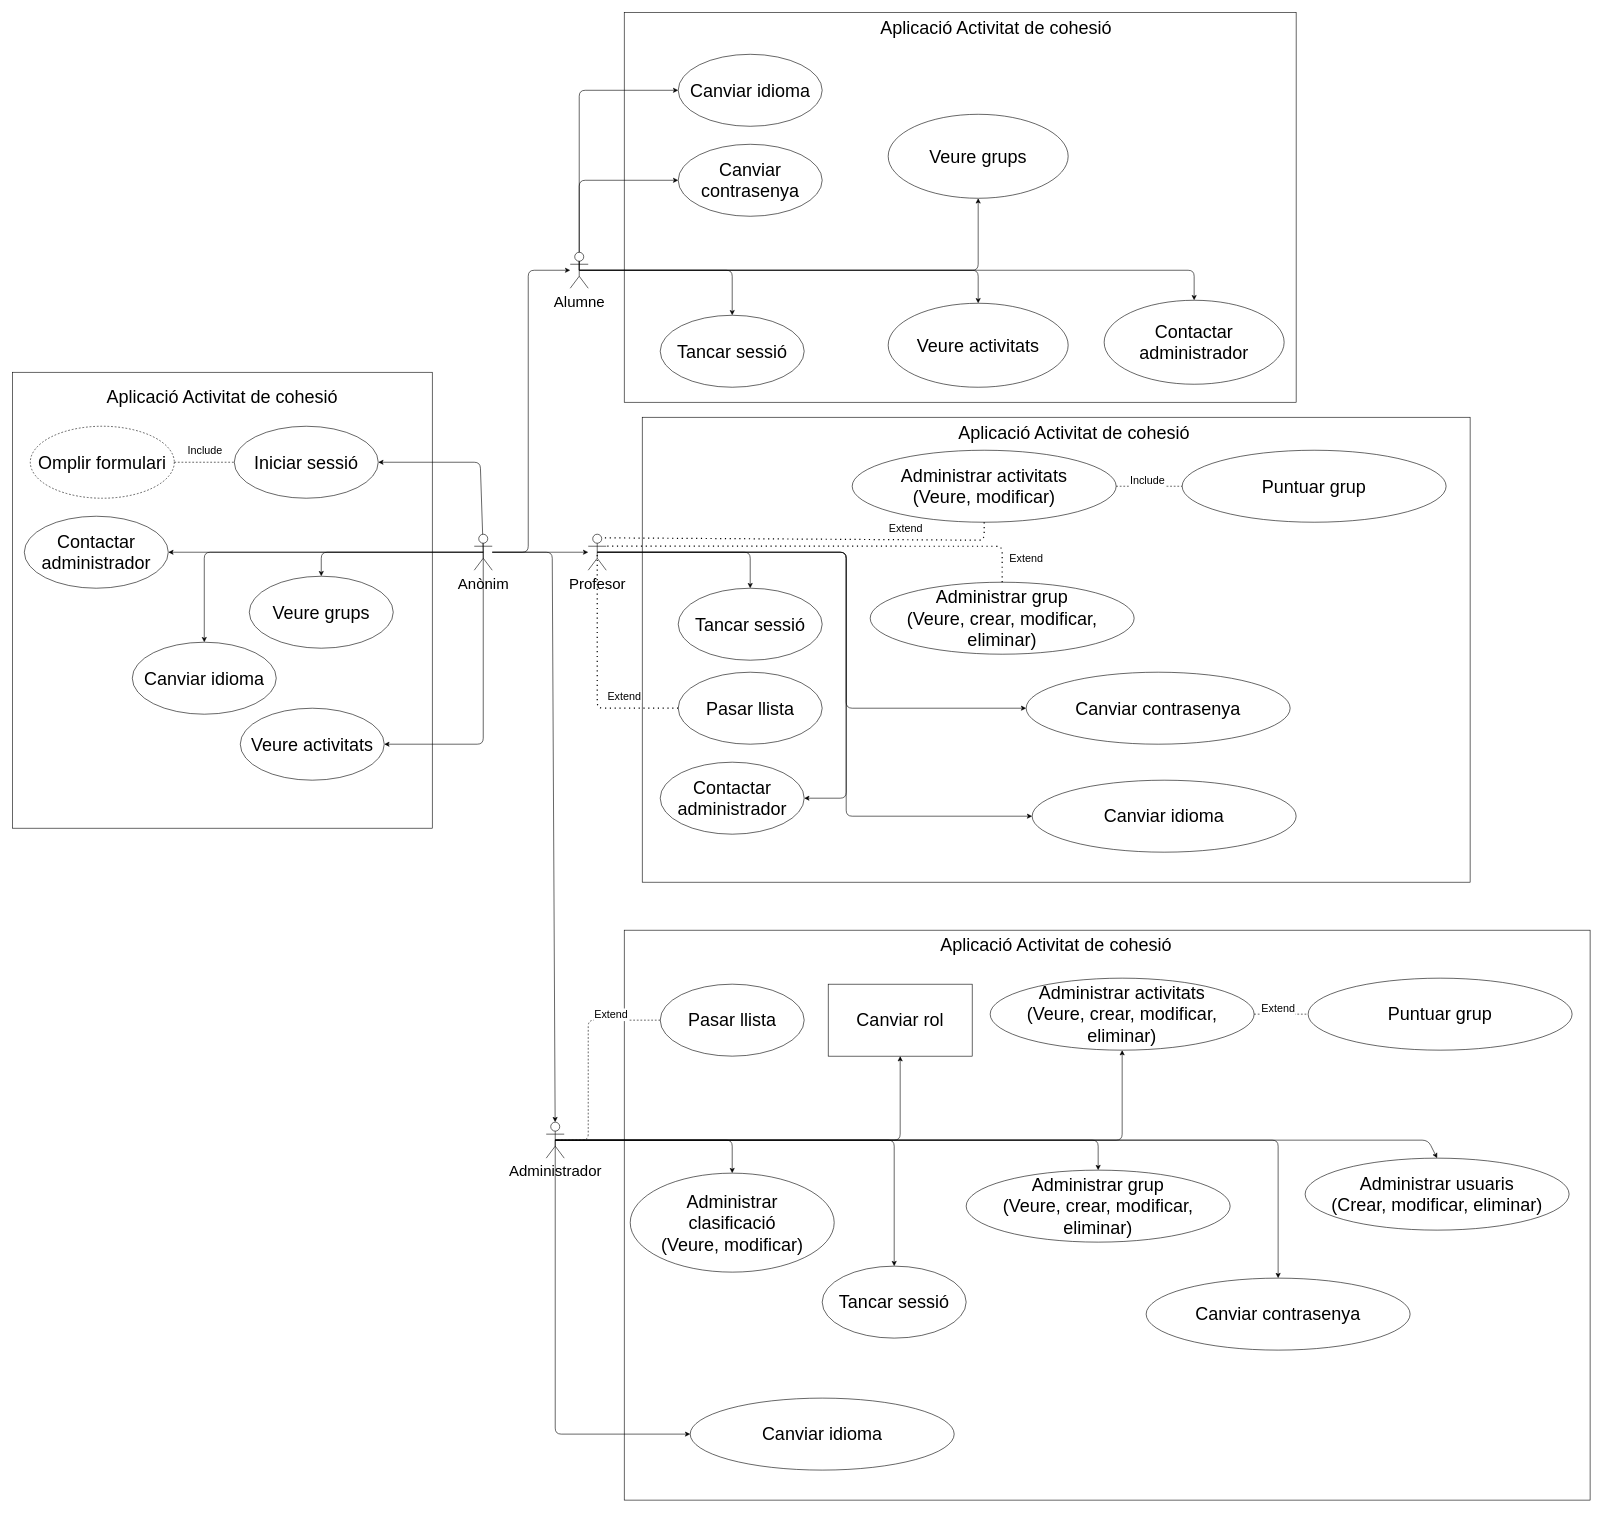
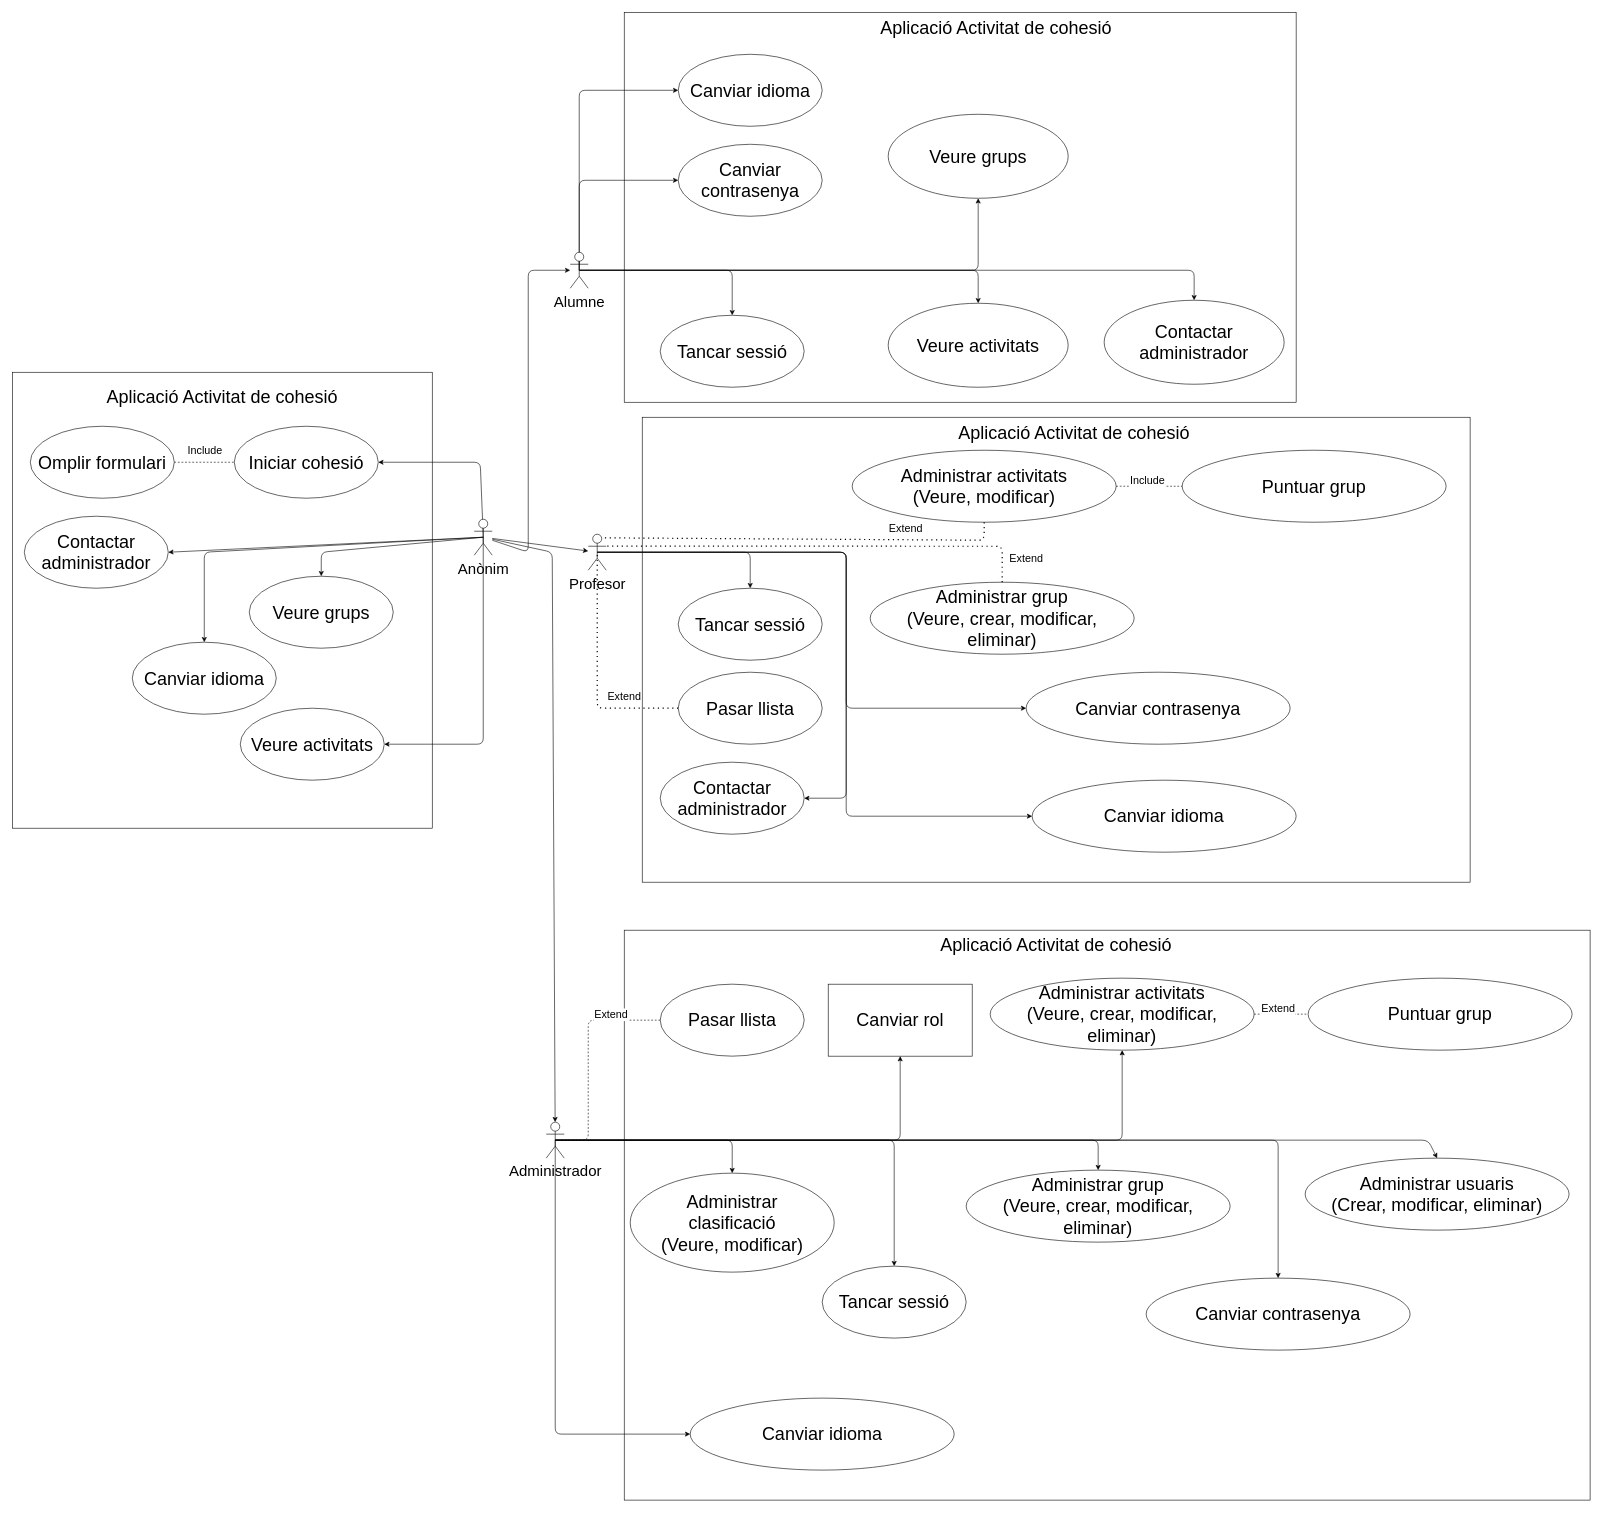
(102, 462) -> (102, 462)
(306, 462) -> (306, 462)
(483, 552) -> (483, 537)
